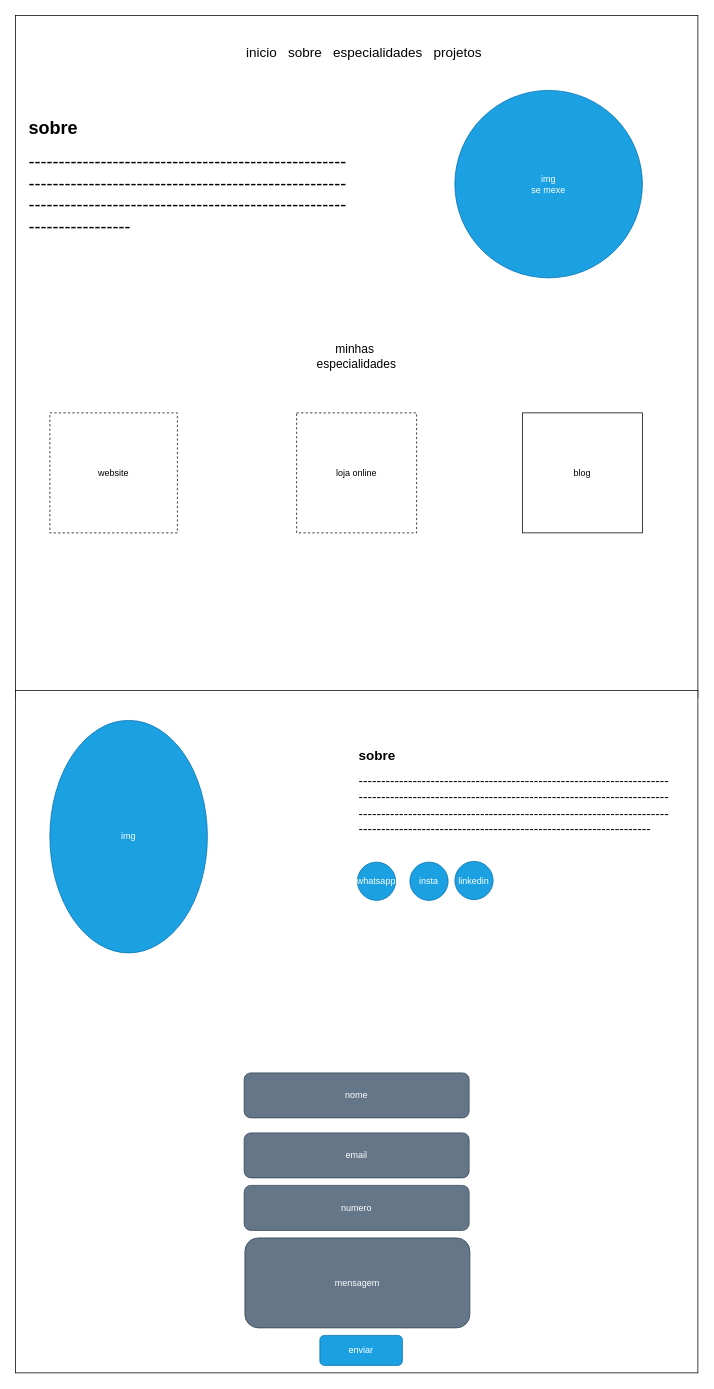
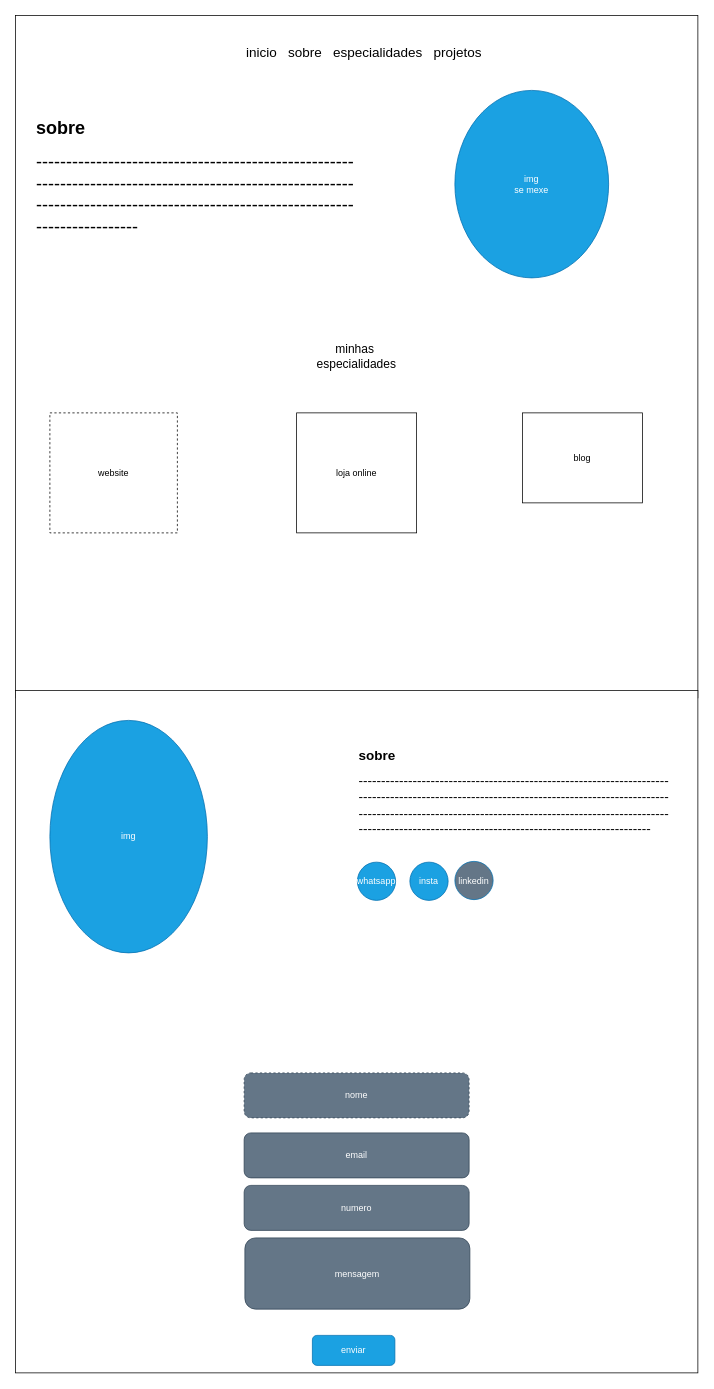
(549, 184) -> (532, 184)
(189, 192) -> (196, 192)
(357, 473) -> (357, 473)
(582, 473) -> (582, 458)
(474, 881) -> (474, 881)
(357, 1095) -> (357, 1095)
(357, 1283) -> (357, 1274)
(361, 1350) -> (354, 1350)
